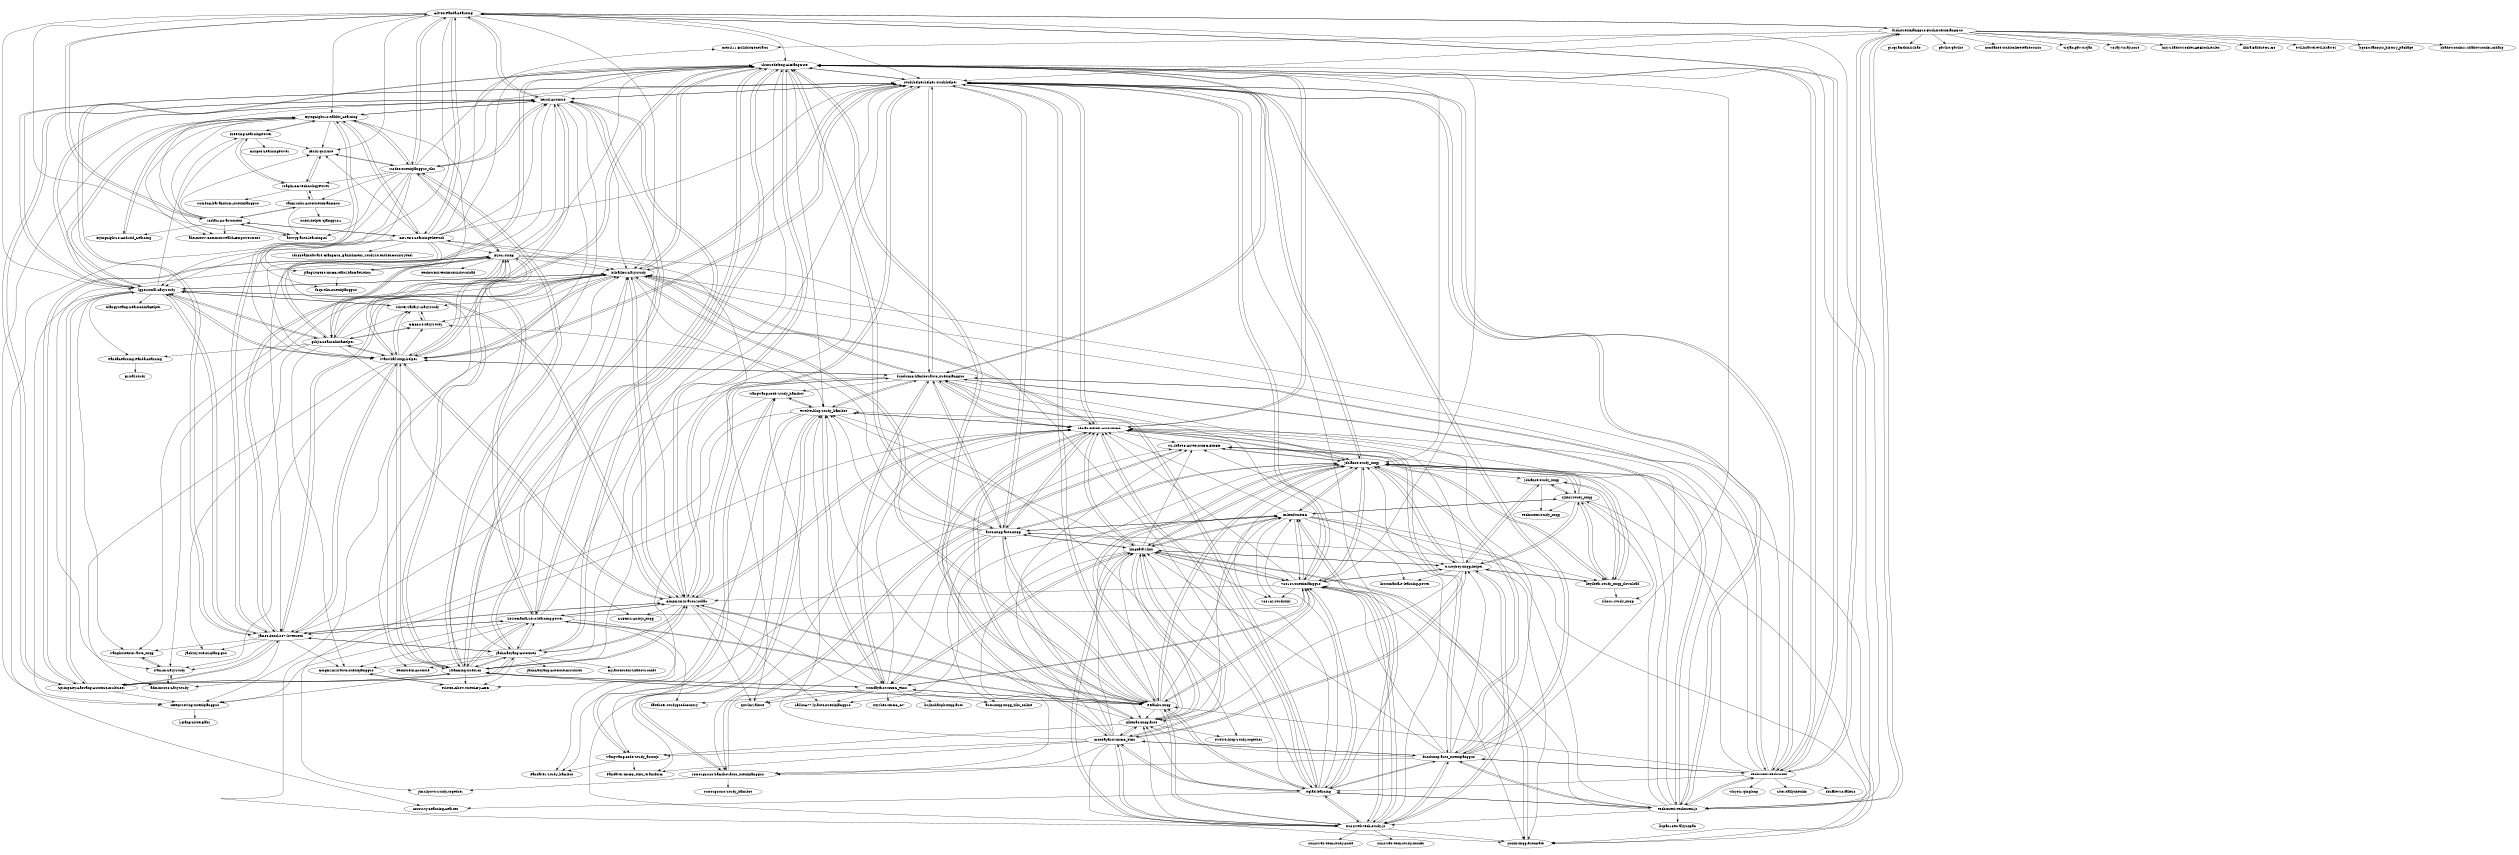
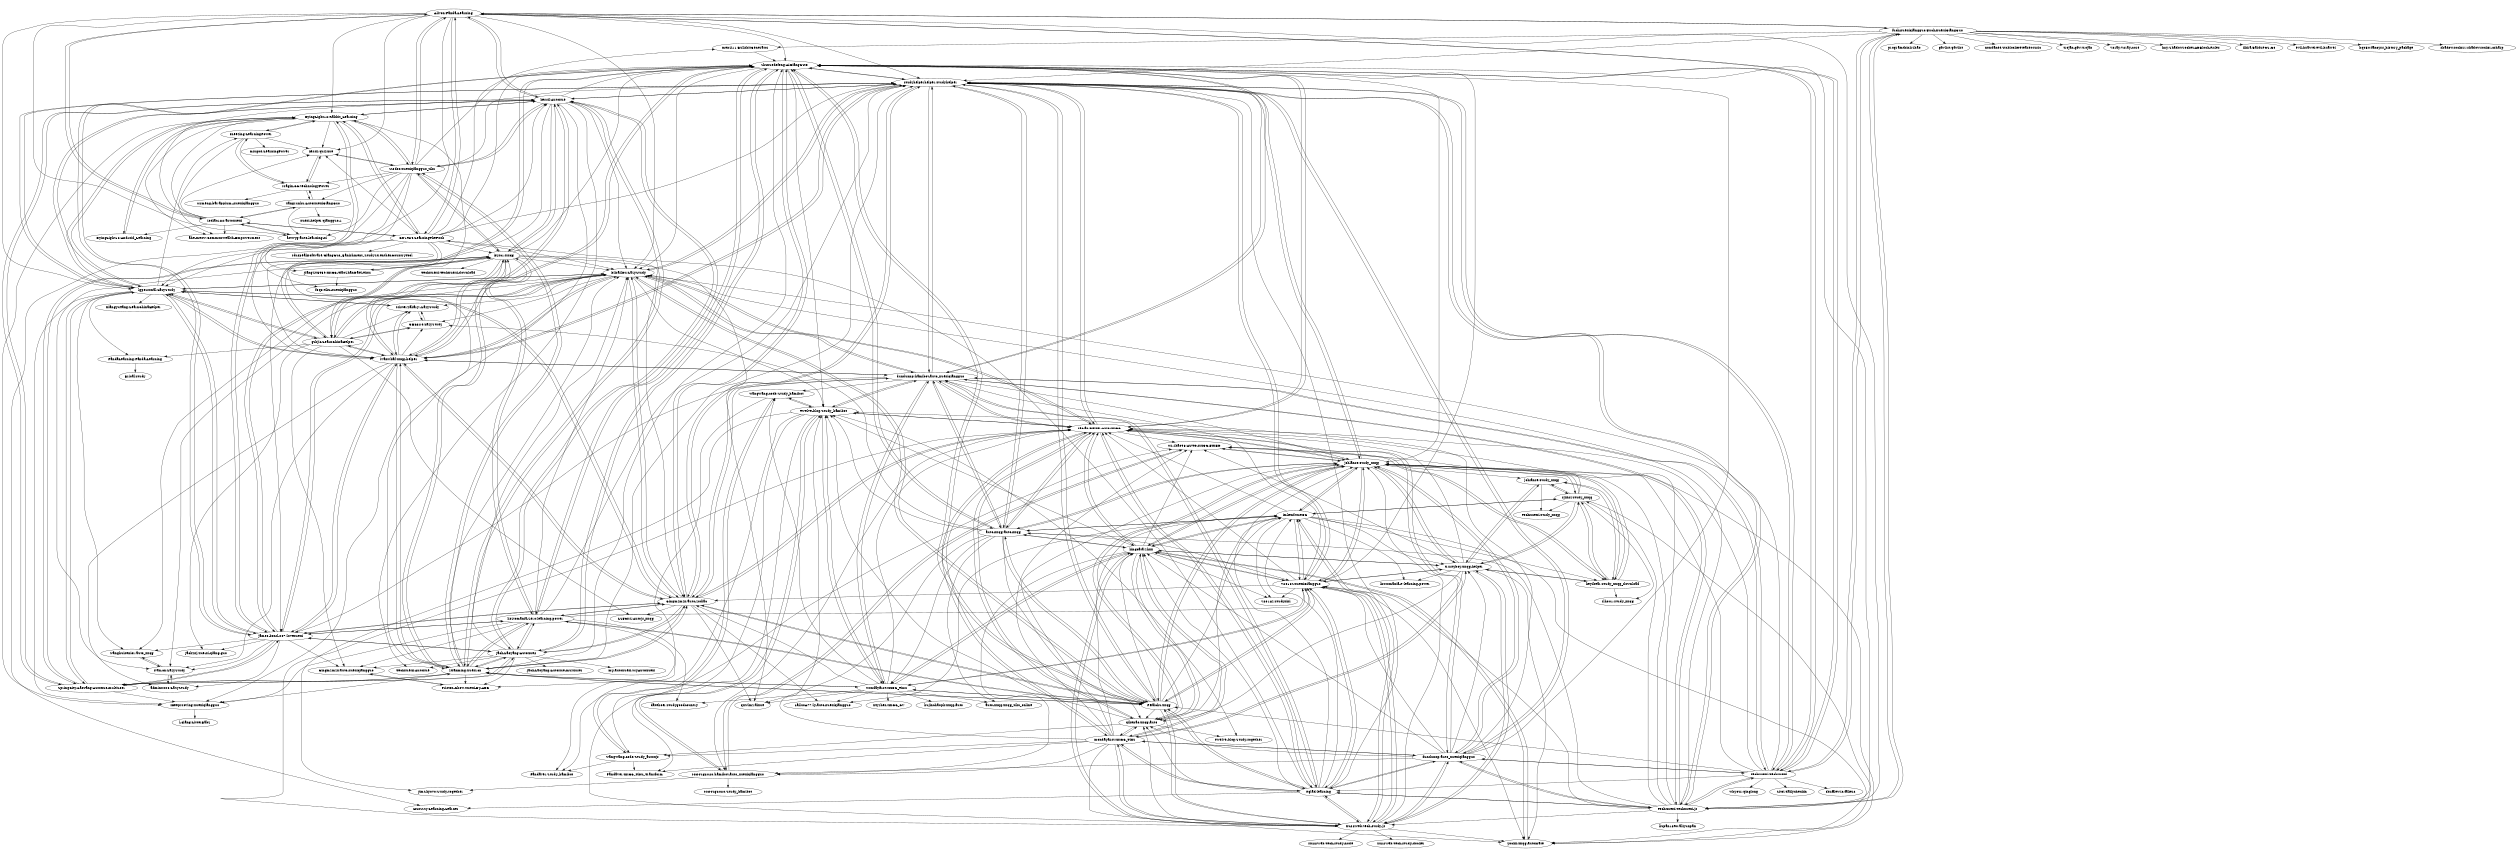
(681, 149) -> (764, 56)
none -> (551, 186)
(632, 671) -> (632, 671)
